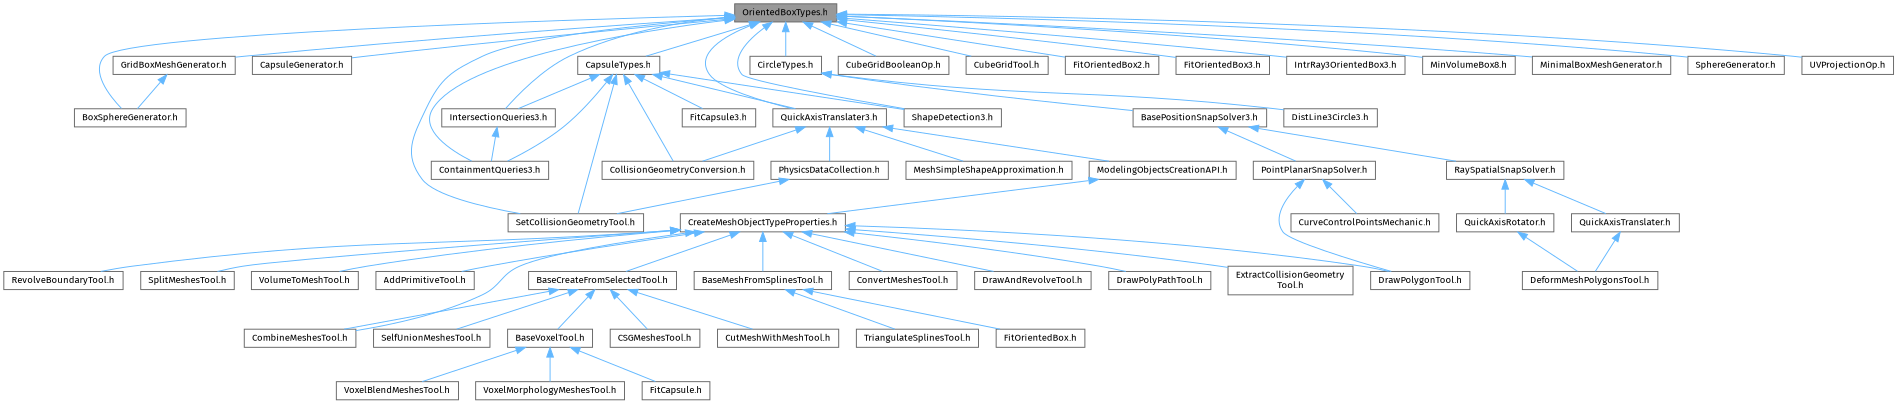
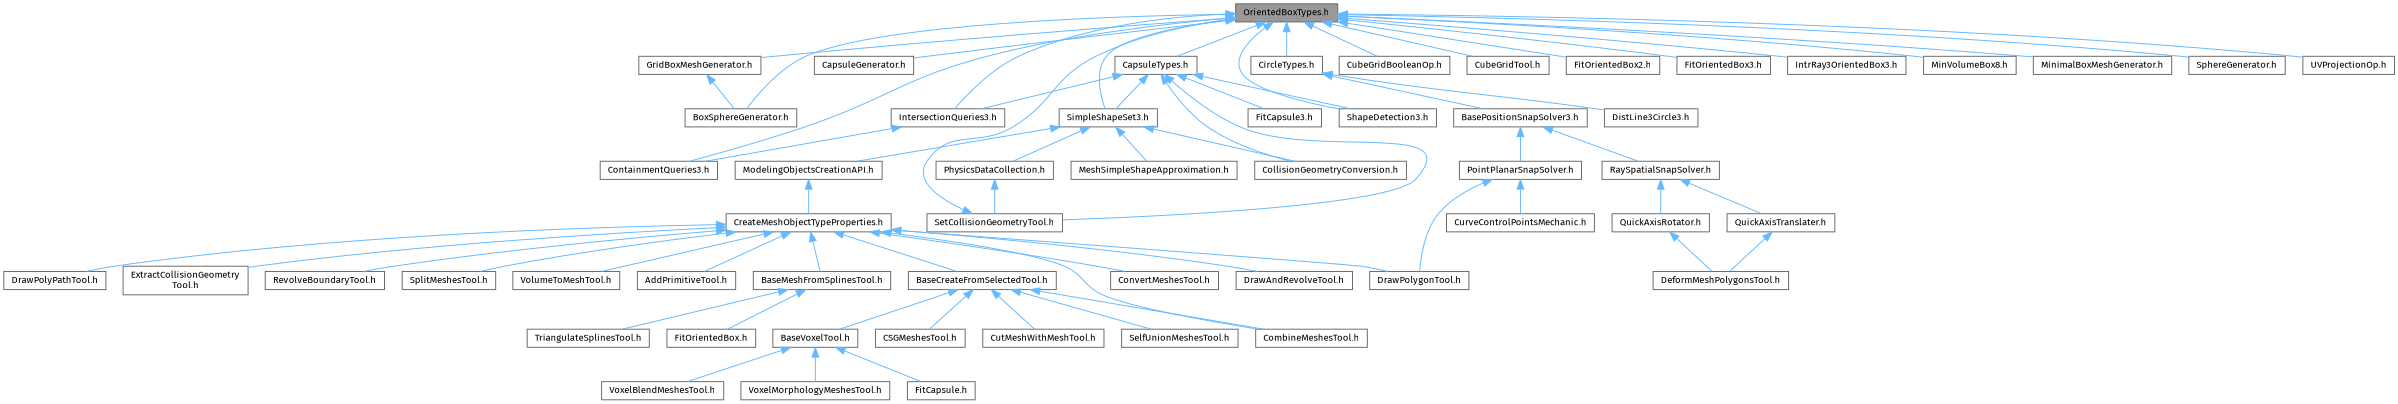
(476, 59) -> (1040, 105)
(830, 118) -> (1108, 118)
(562, 128) -> none
